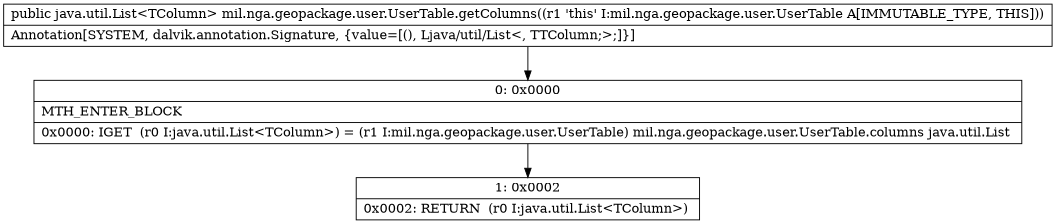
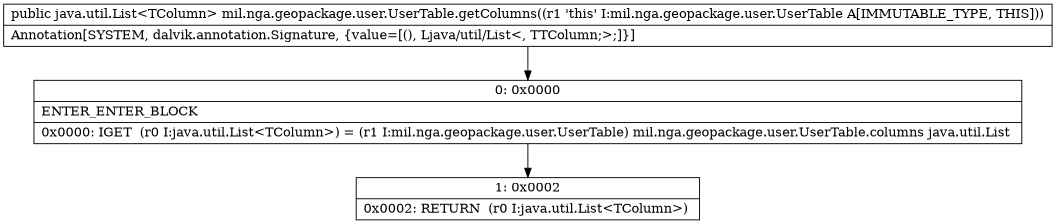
(112, 112) -> (120, 112)
